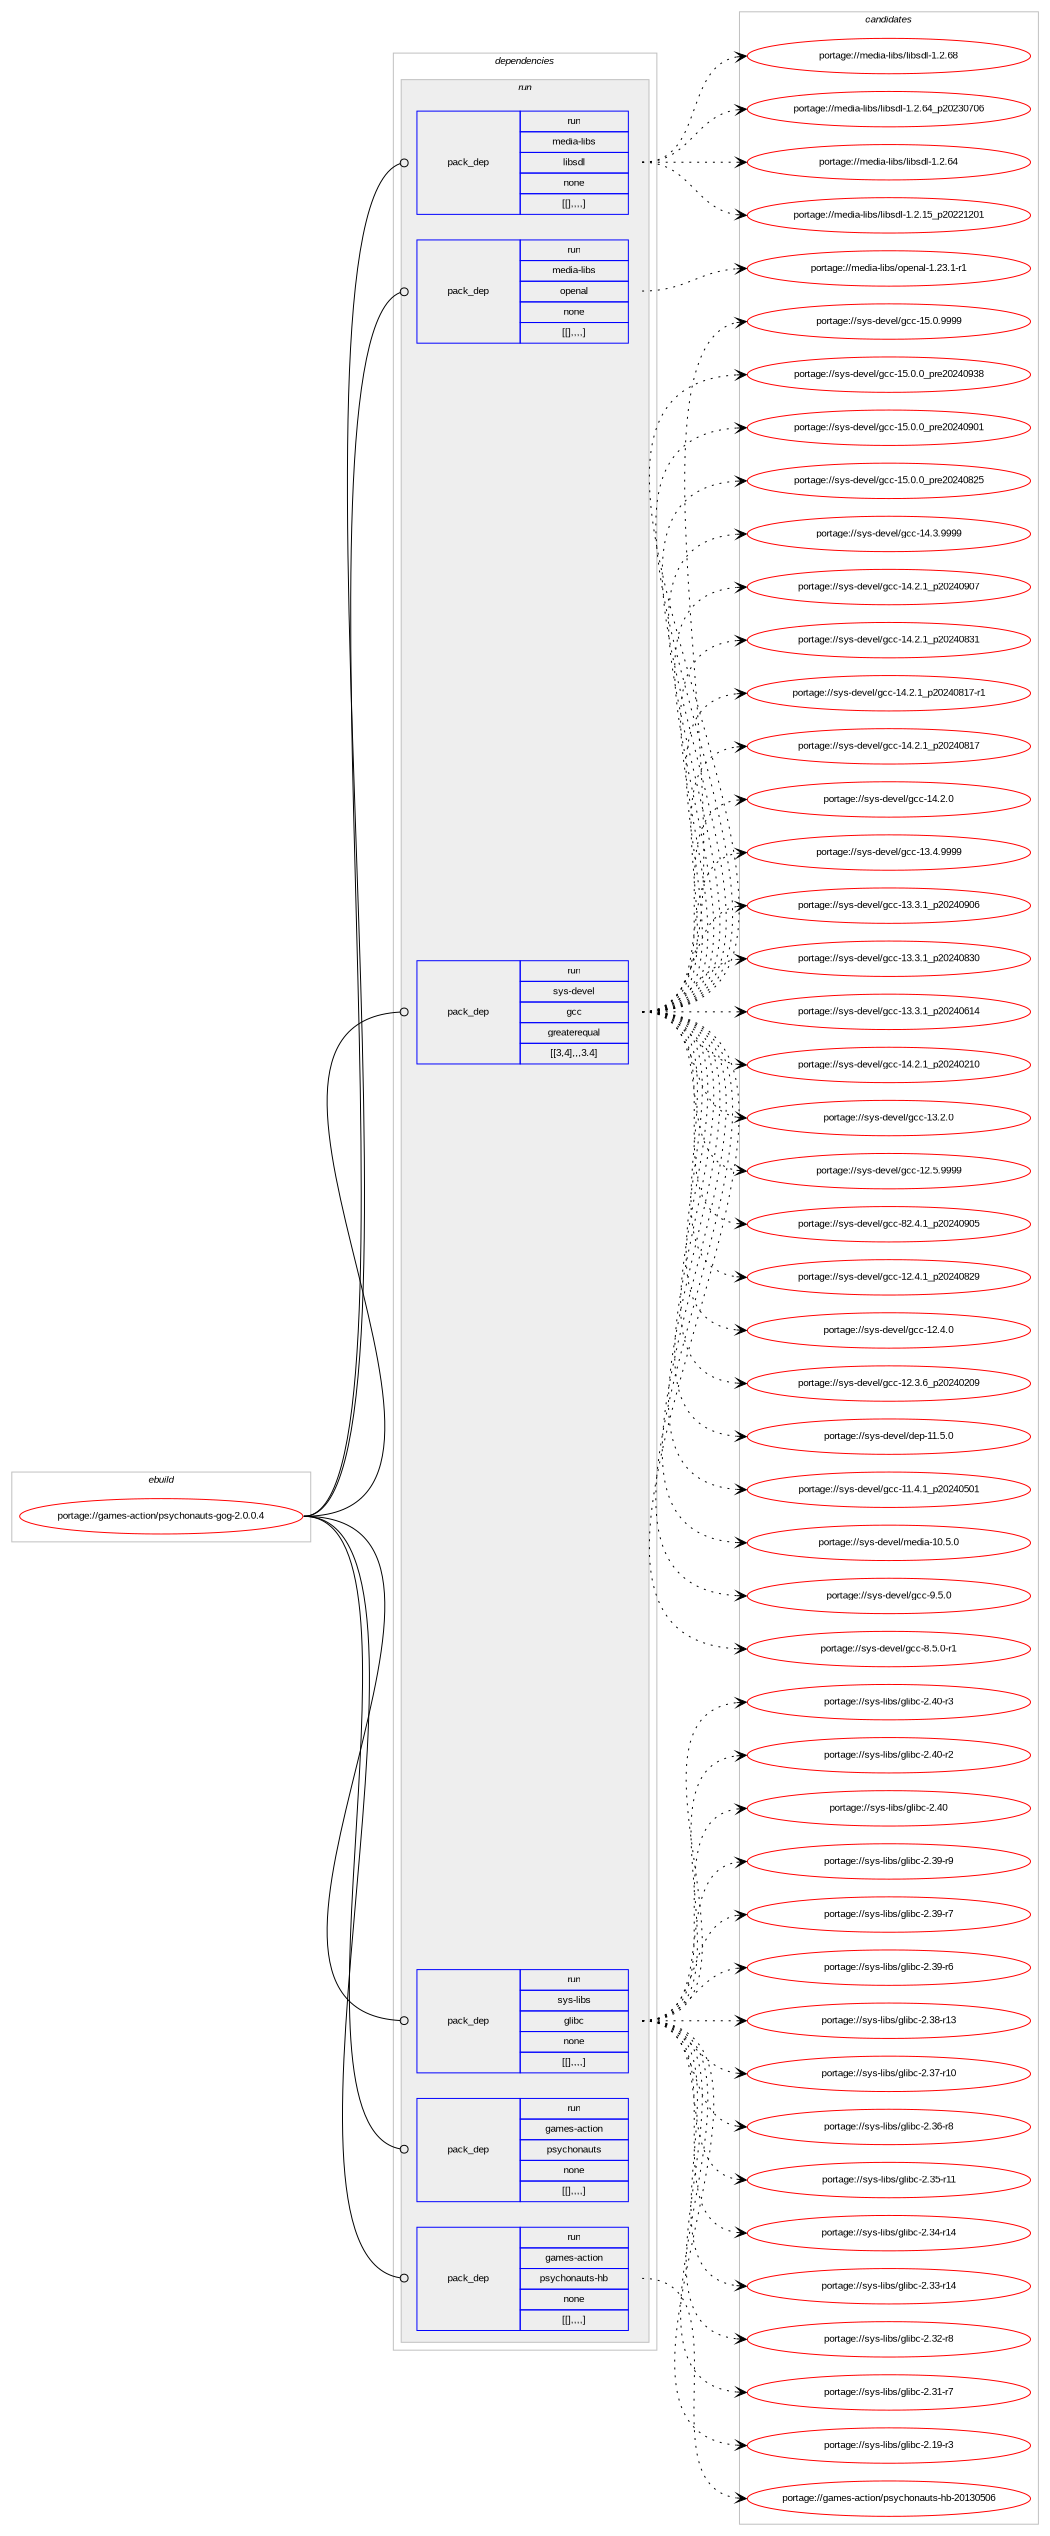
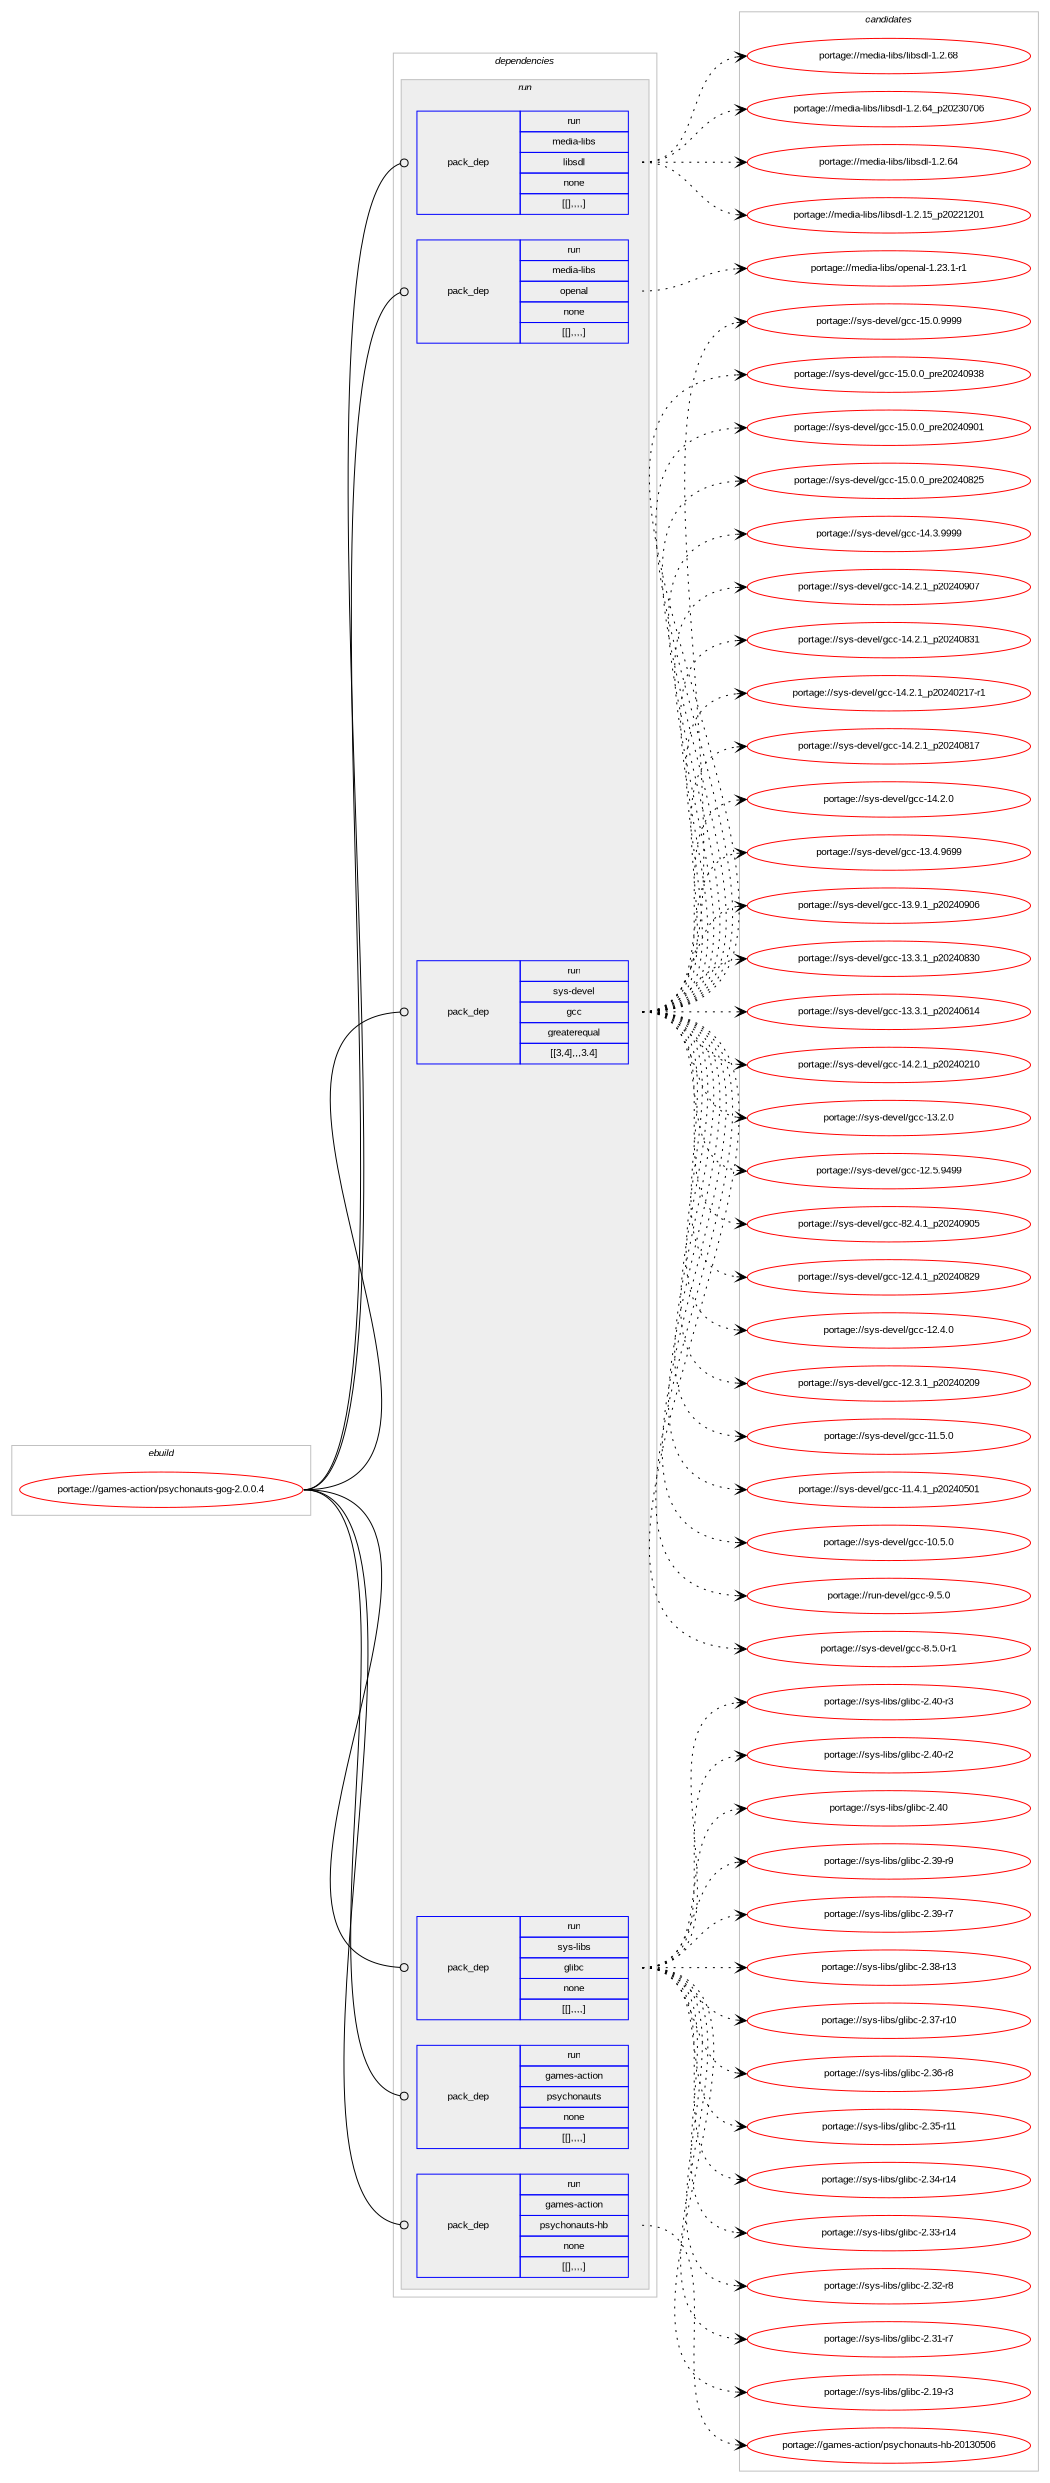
(889, 693) -> (889, 693)
(889, 853) -> (889, 853)
(889, 906) -> (889, 906)
(889, 1171) -> (889, 1171)
(889, 1384) -> (889, 1384)
(889, 1437) -> (889, 1437)
(889, 1543) -> (889, 1543)
(889, 1596) -> (889, 1596)
(889, 1968) -> none
